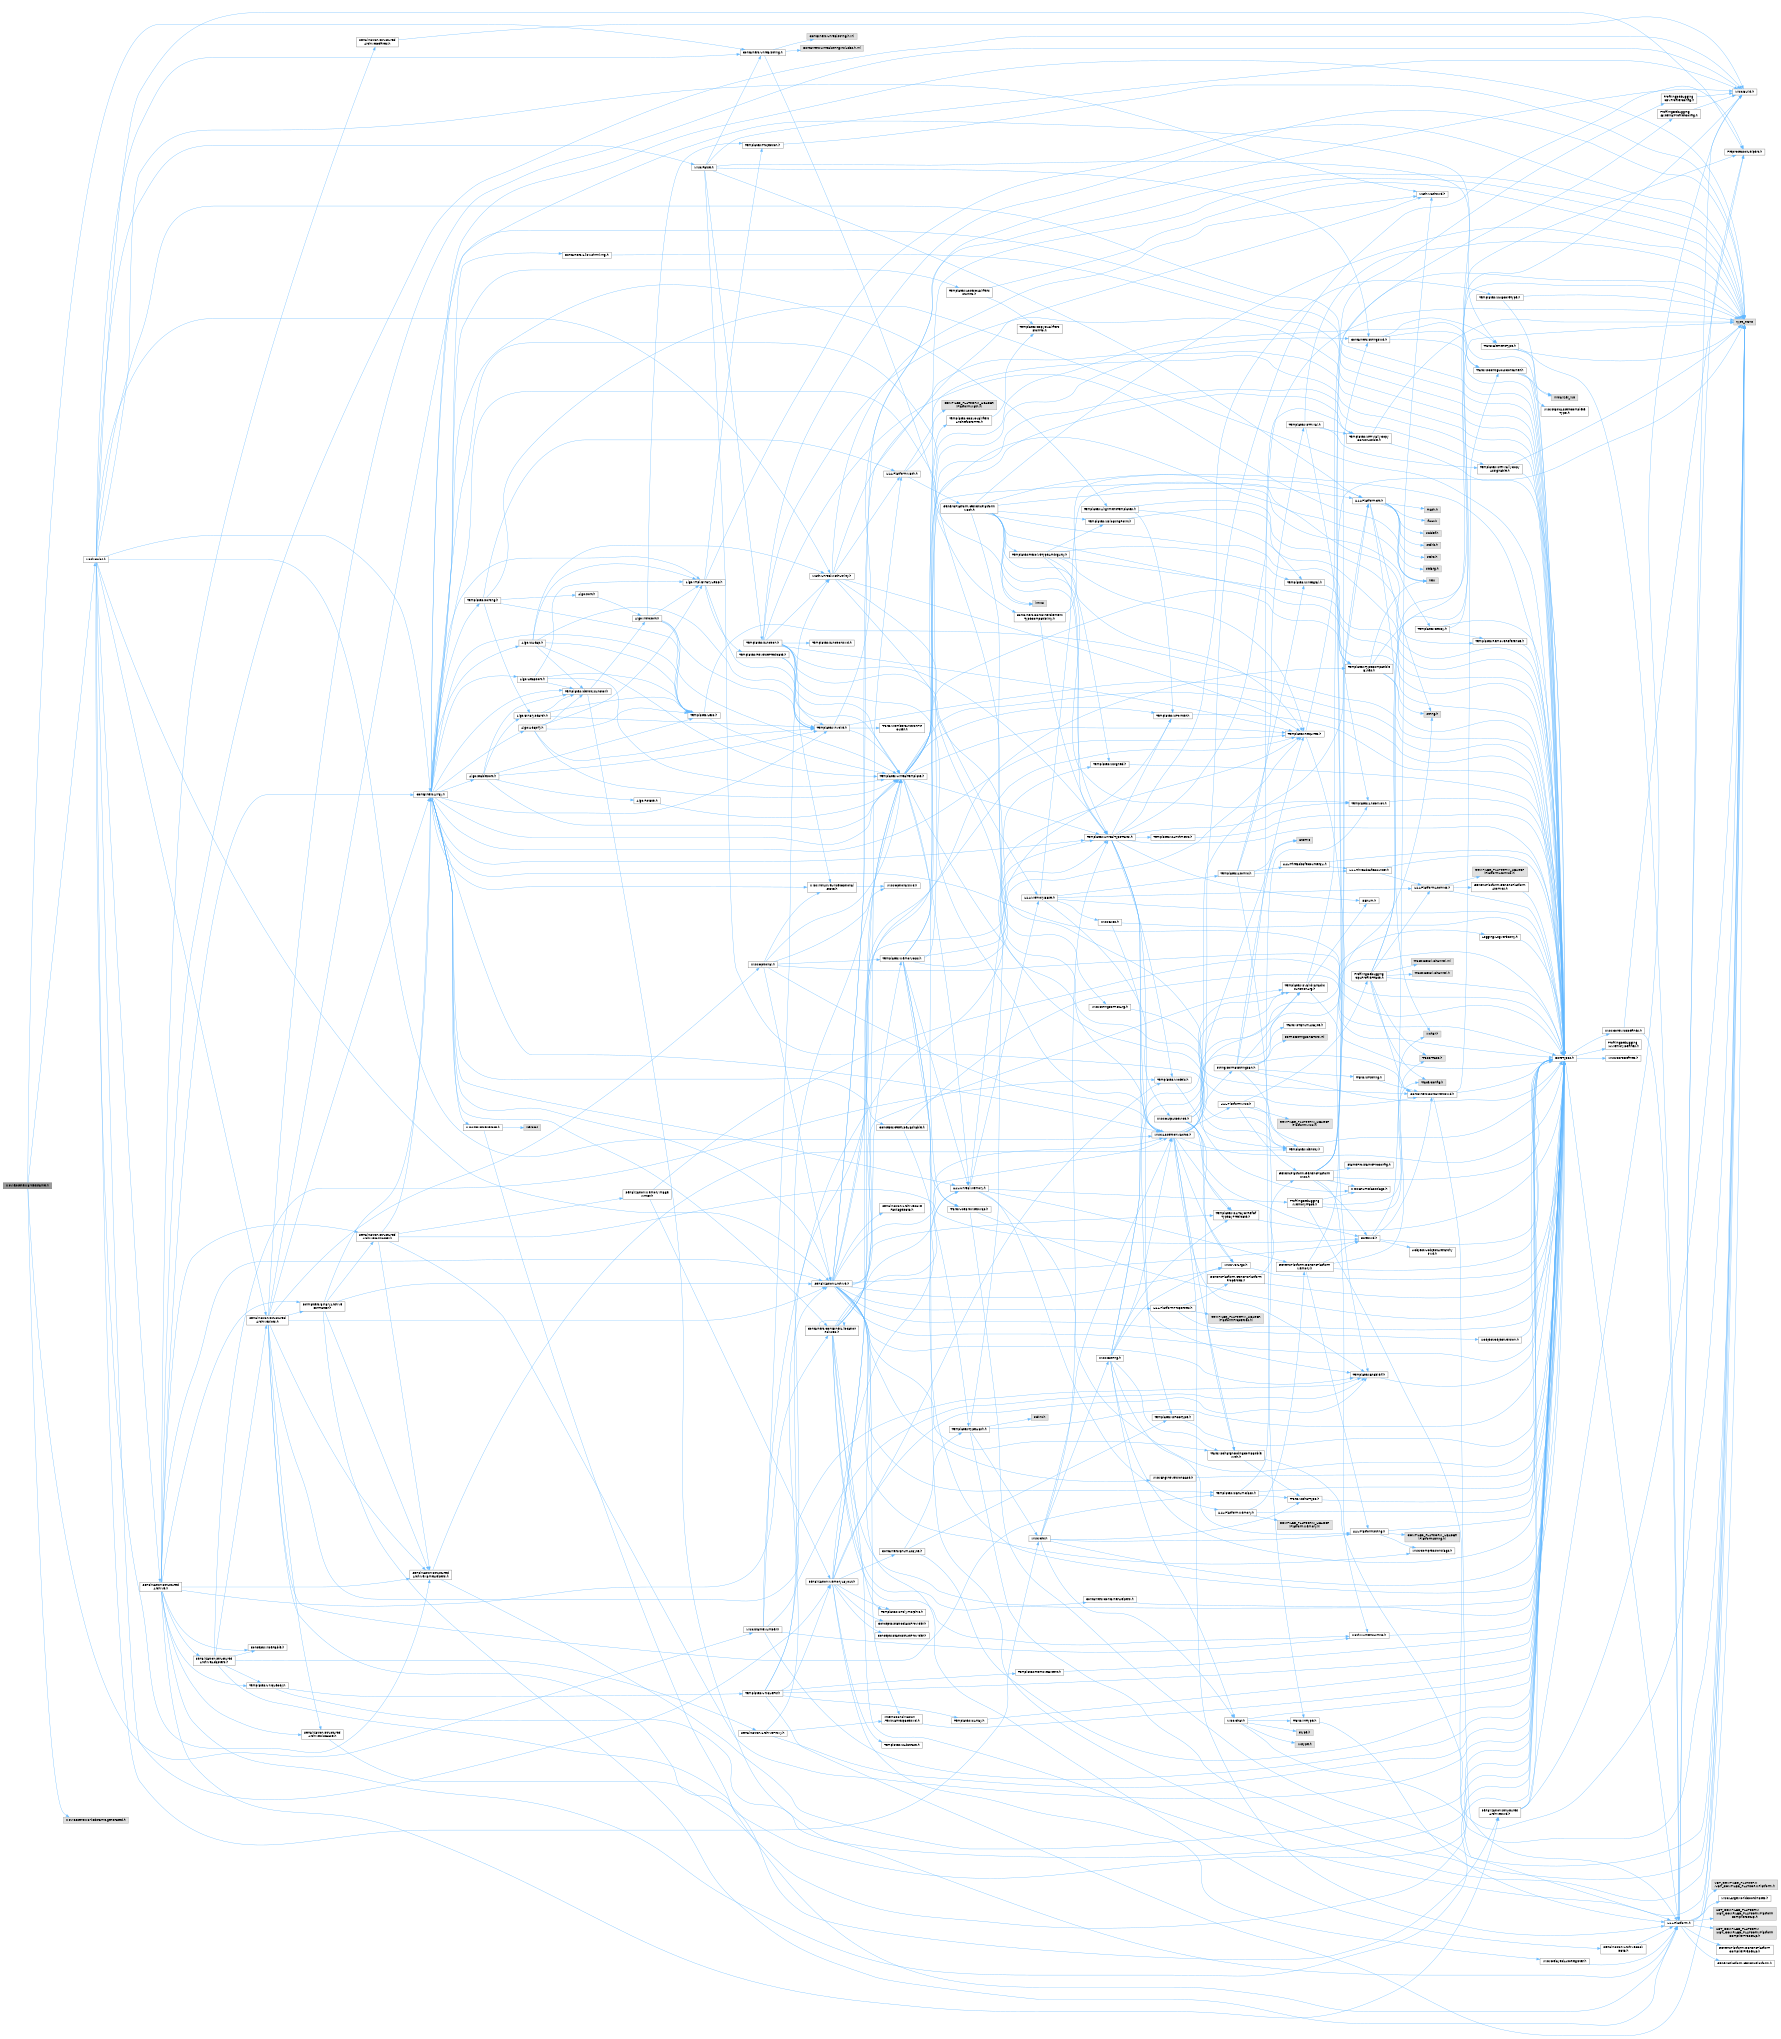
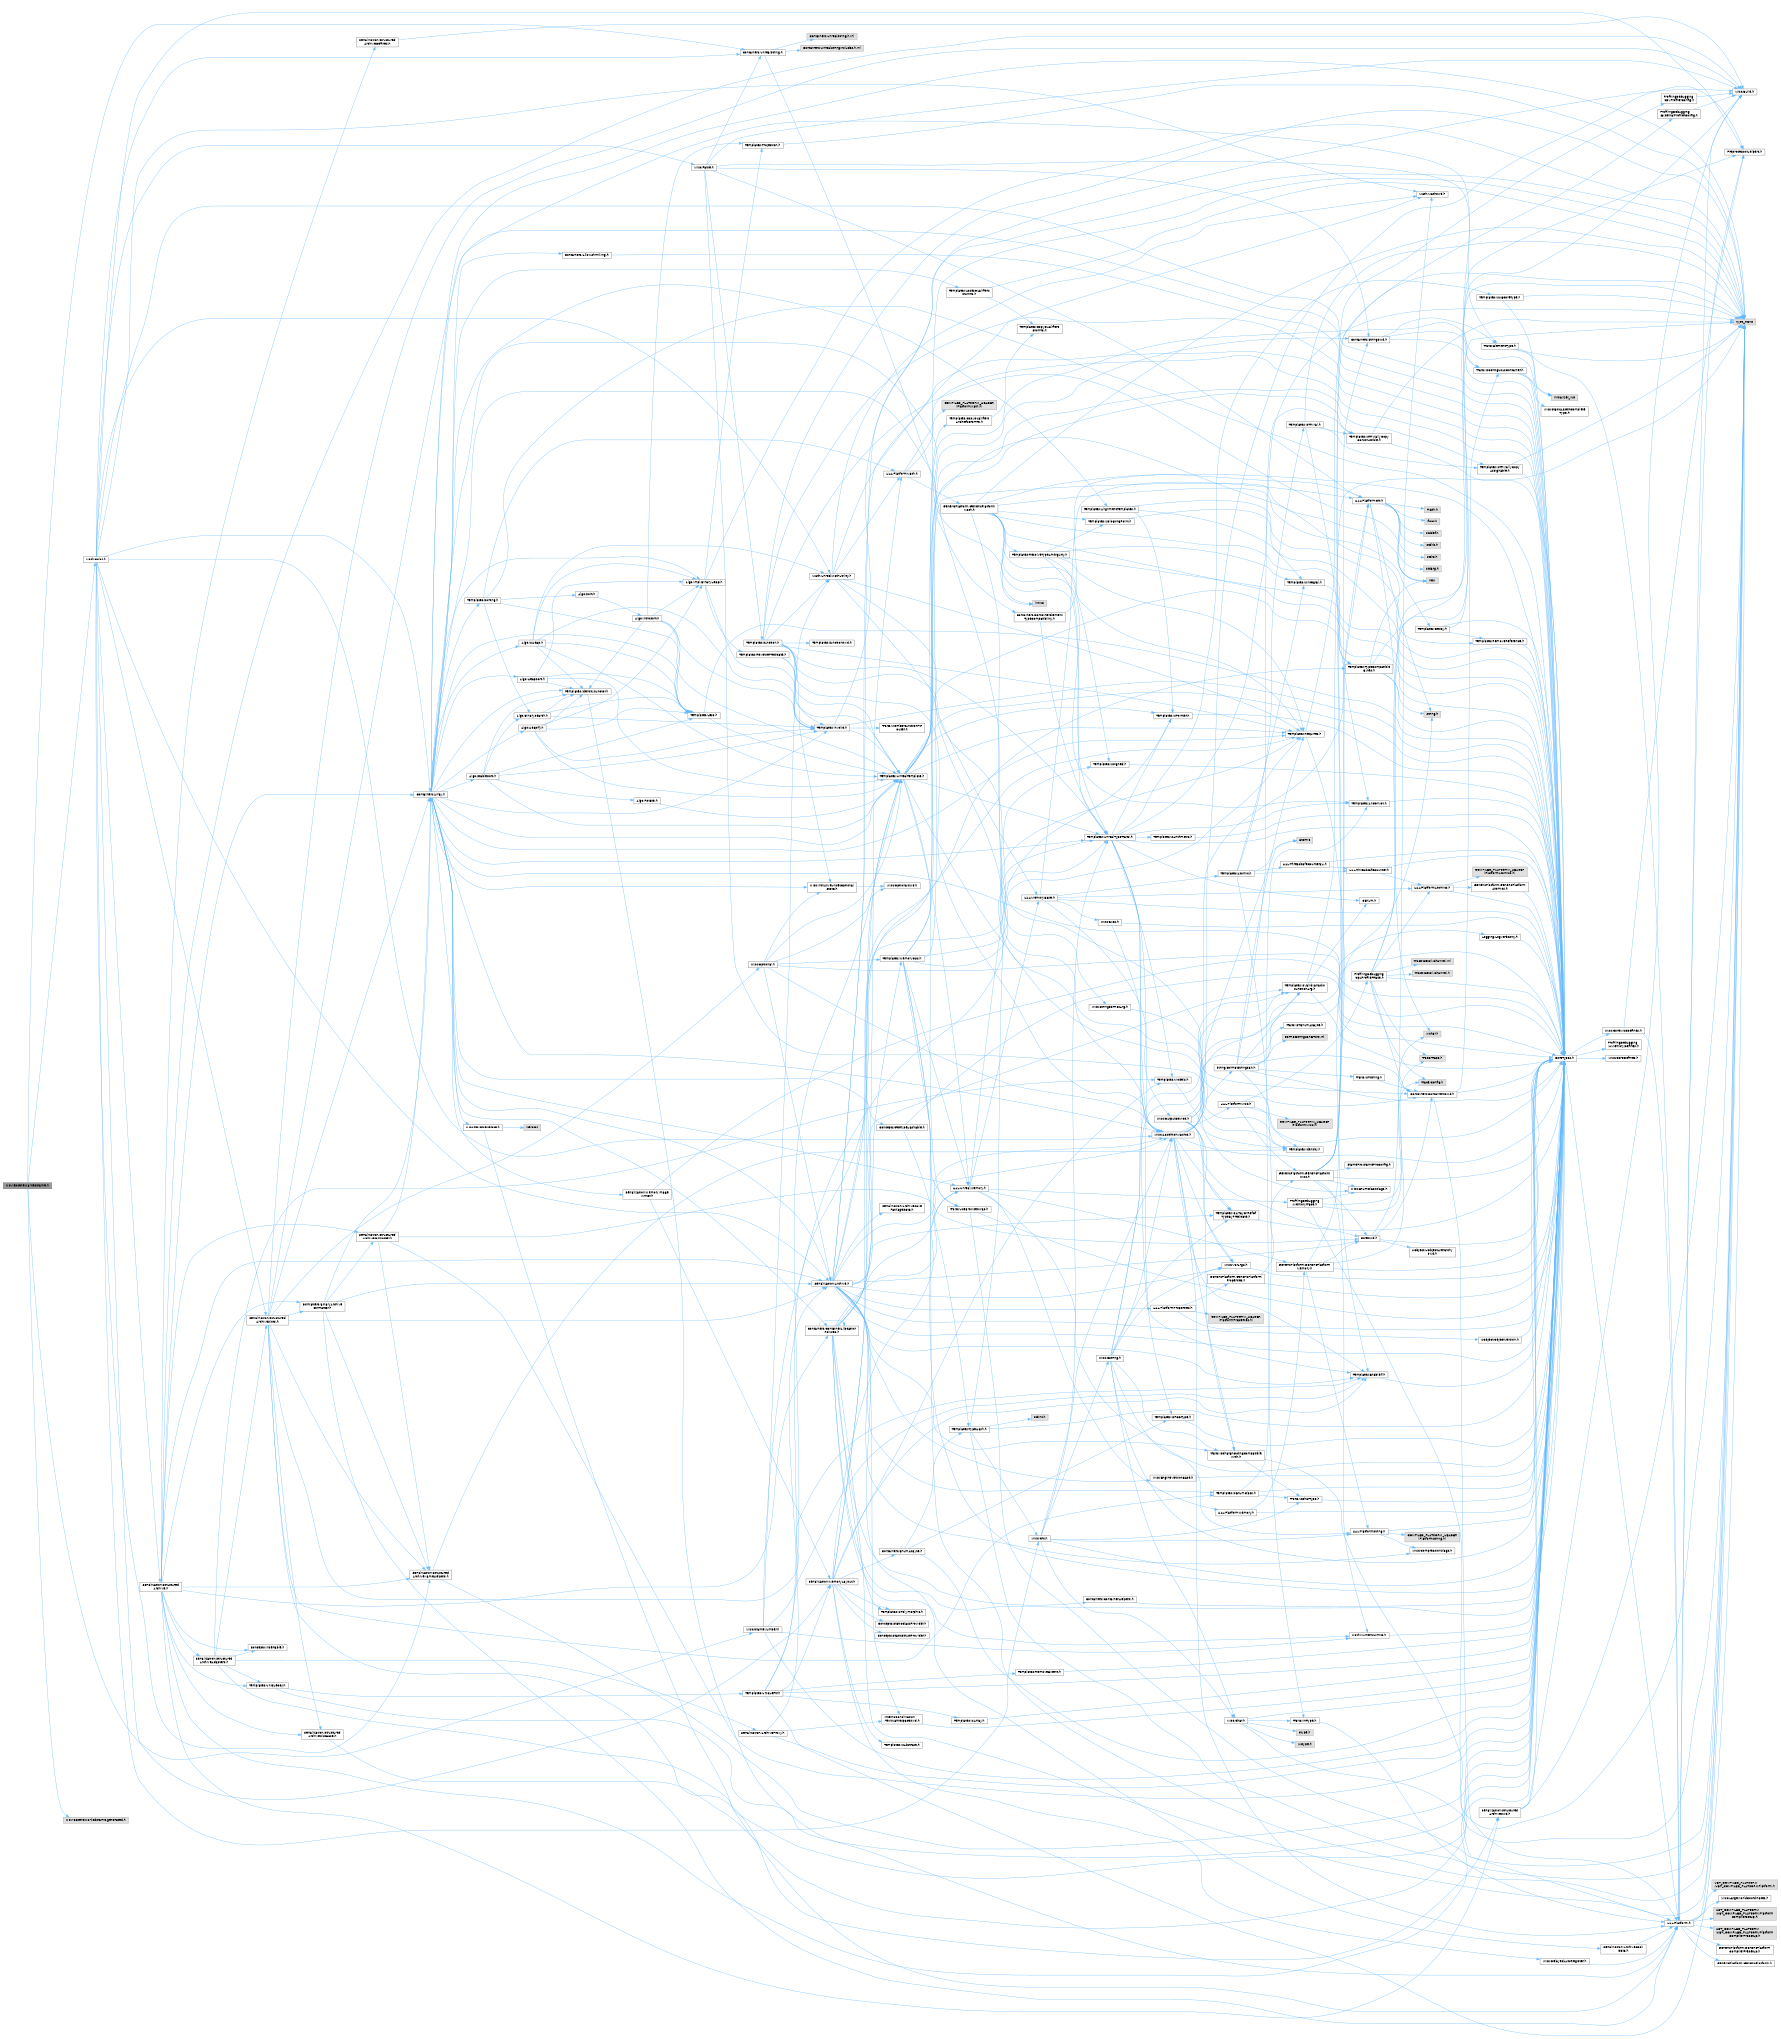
(617, 657) -> (615, 655)
(504, 1217) -> (452, 1066)
(1305, 1525) -> none
